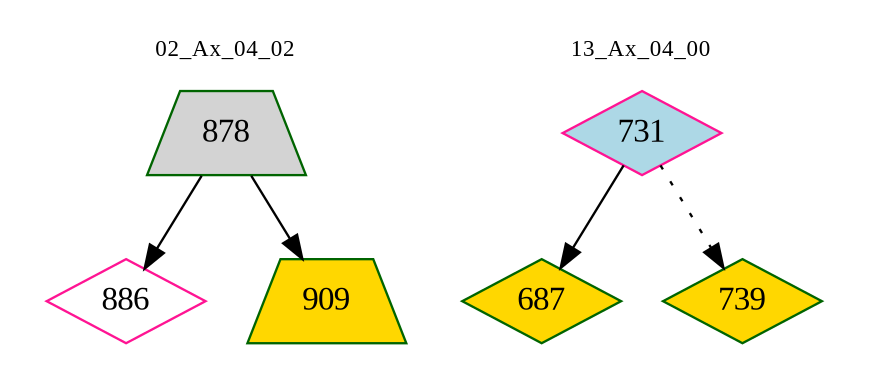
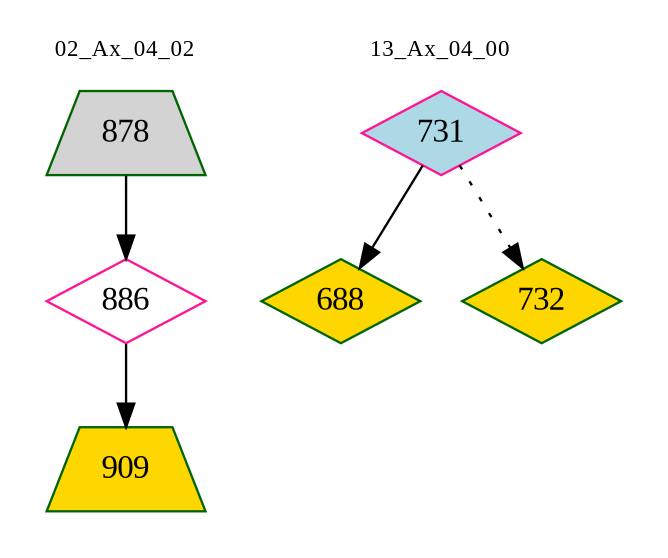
(271, 207) -> (126, 374)
(542, 301) -> (341, 301)
(742, 301) -> (542, 301)
